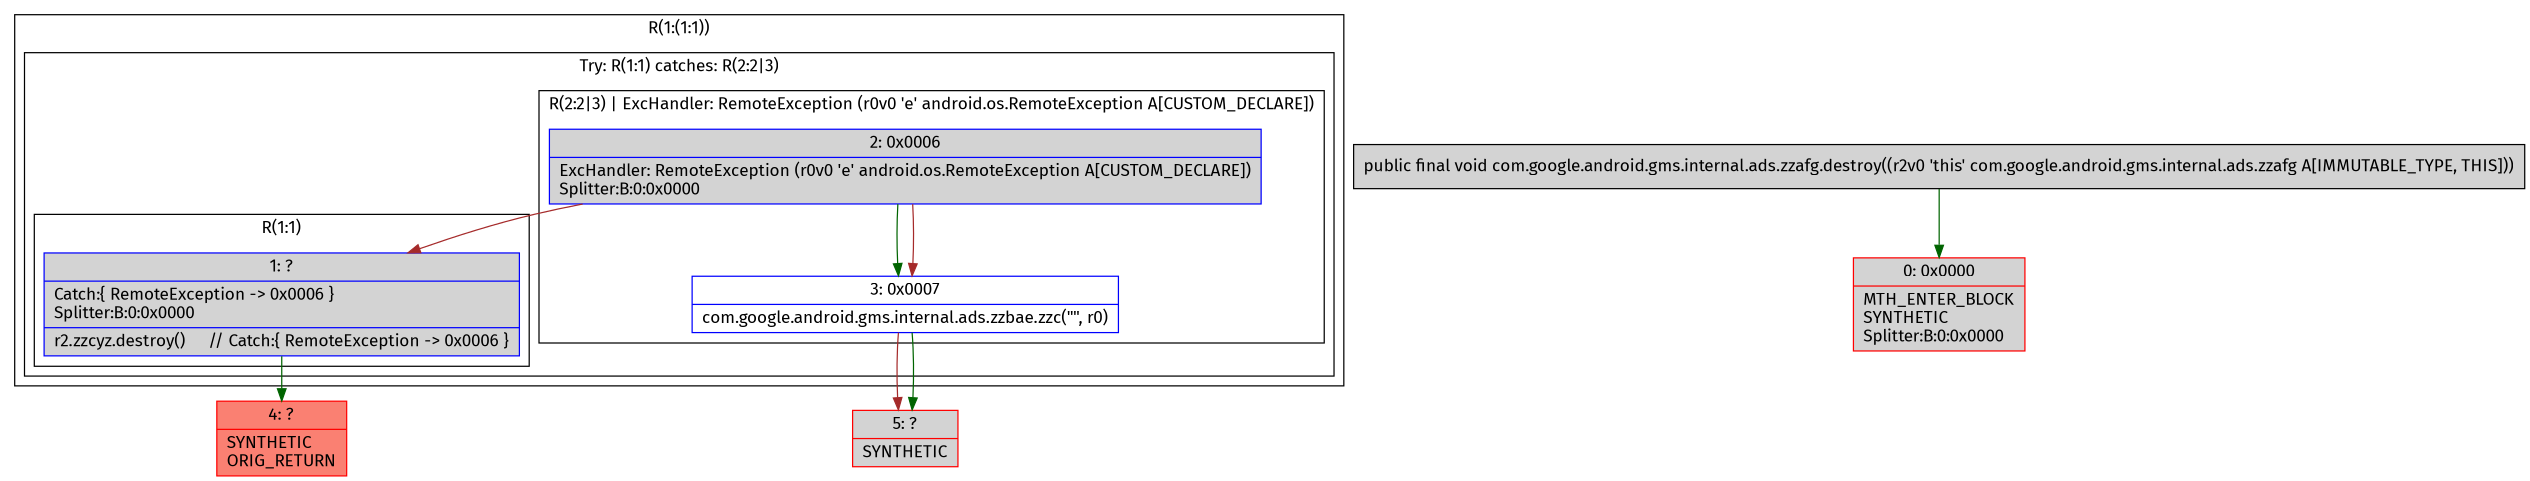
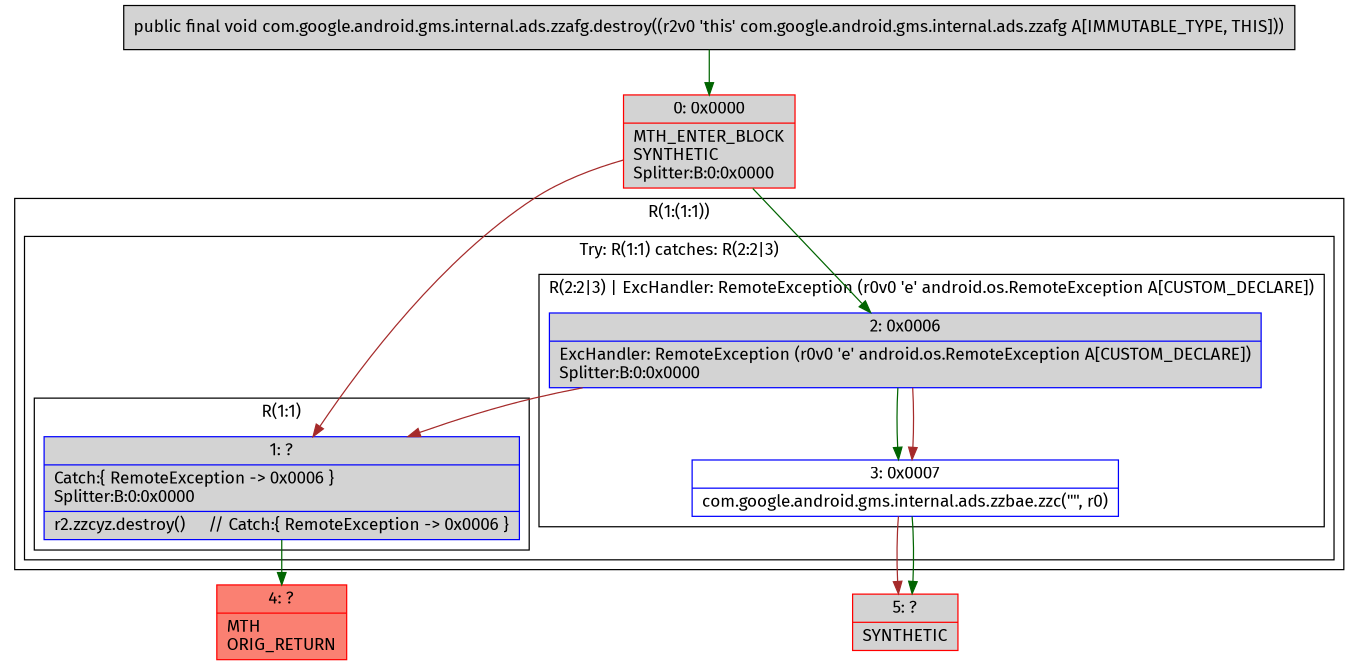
none -> (807, 246)
none -> (450, 267)
(270, 443) -> (244, 627)
